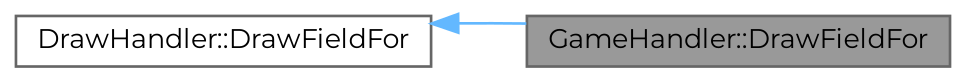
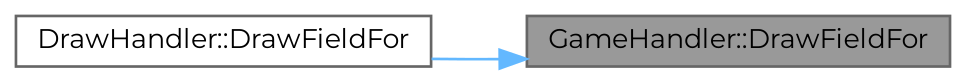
(493, 23) -> (465, 59)
